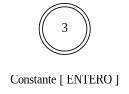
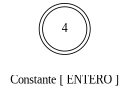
(65, 29) -> (65, 29)
